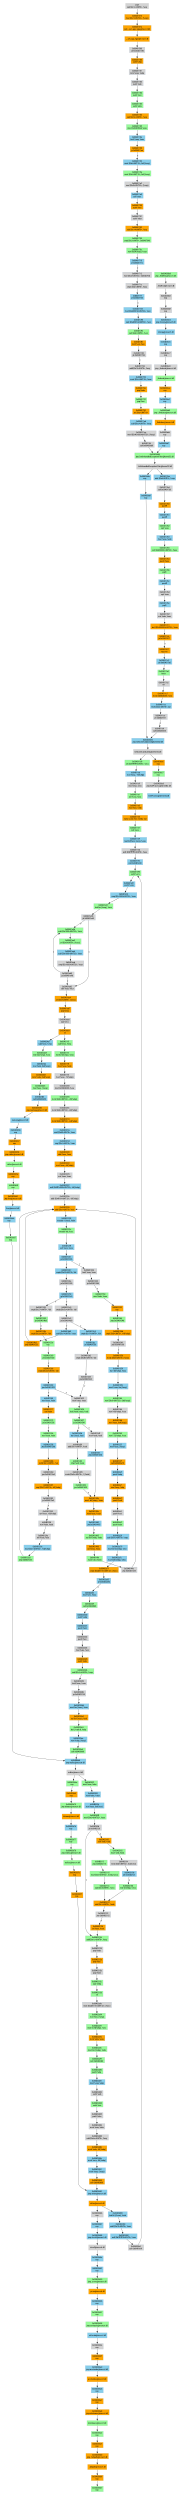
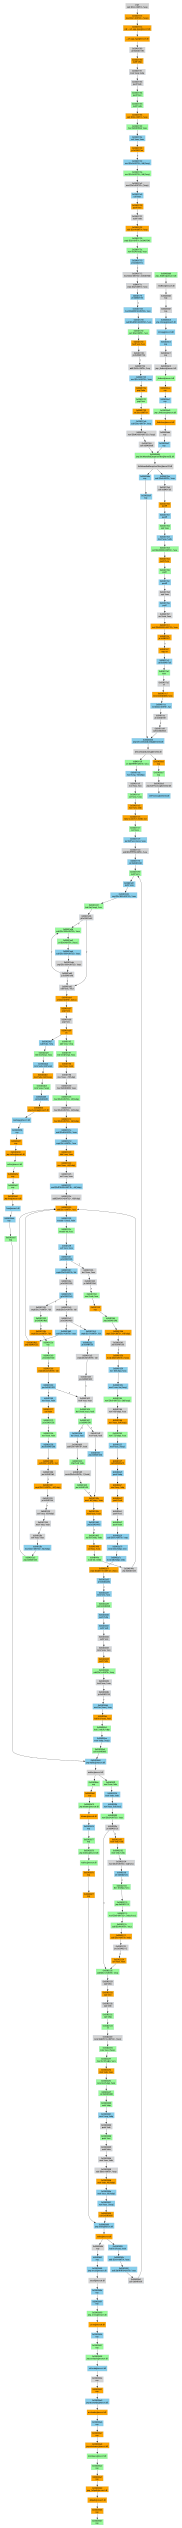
(117, 1895) -> (122, 1894)
